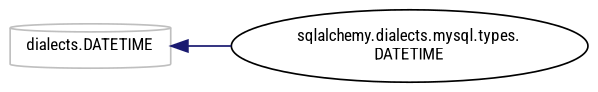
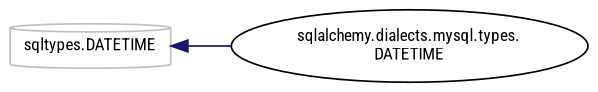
(90, 46) -> (90, 46)
